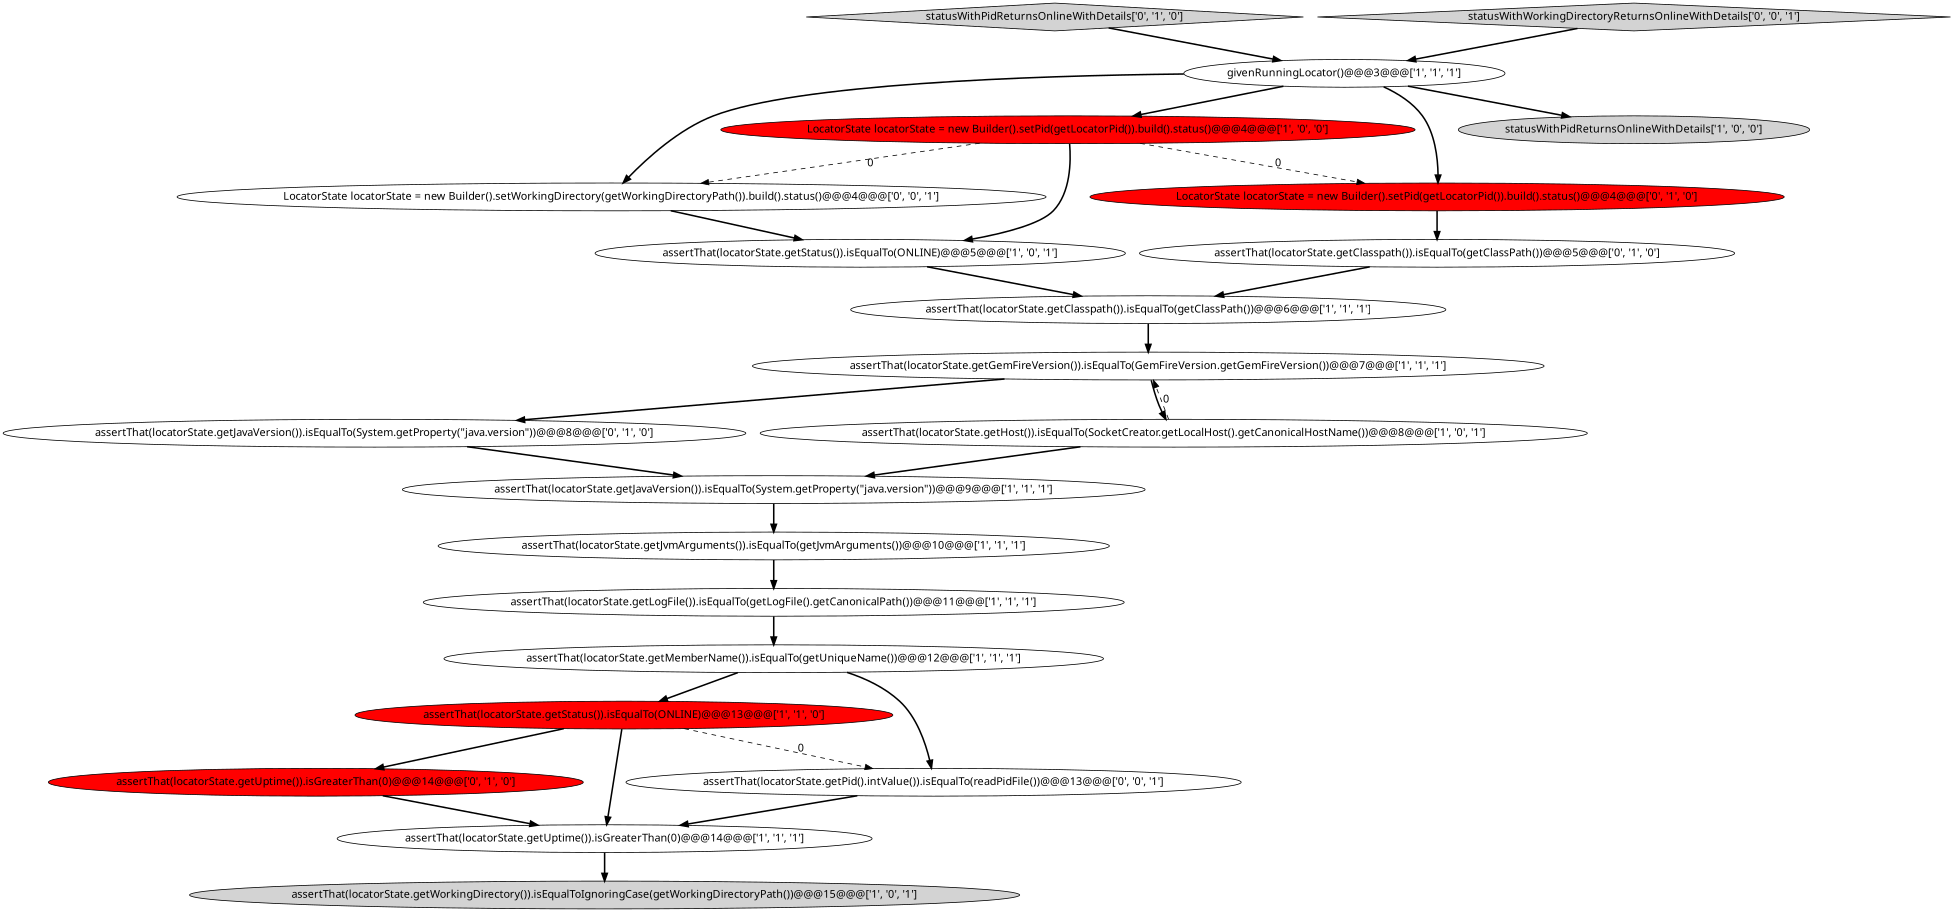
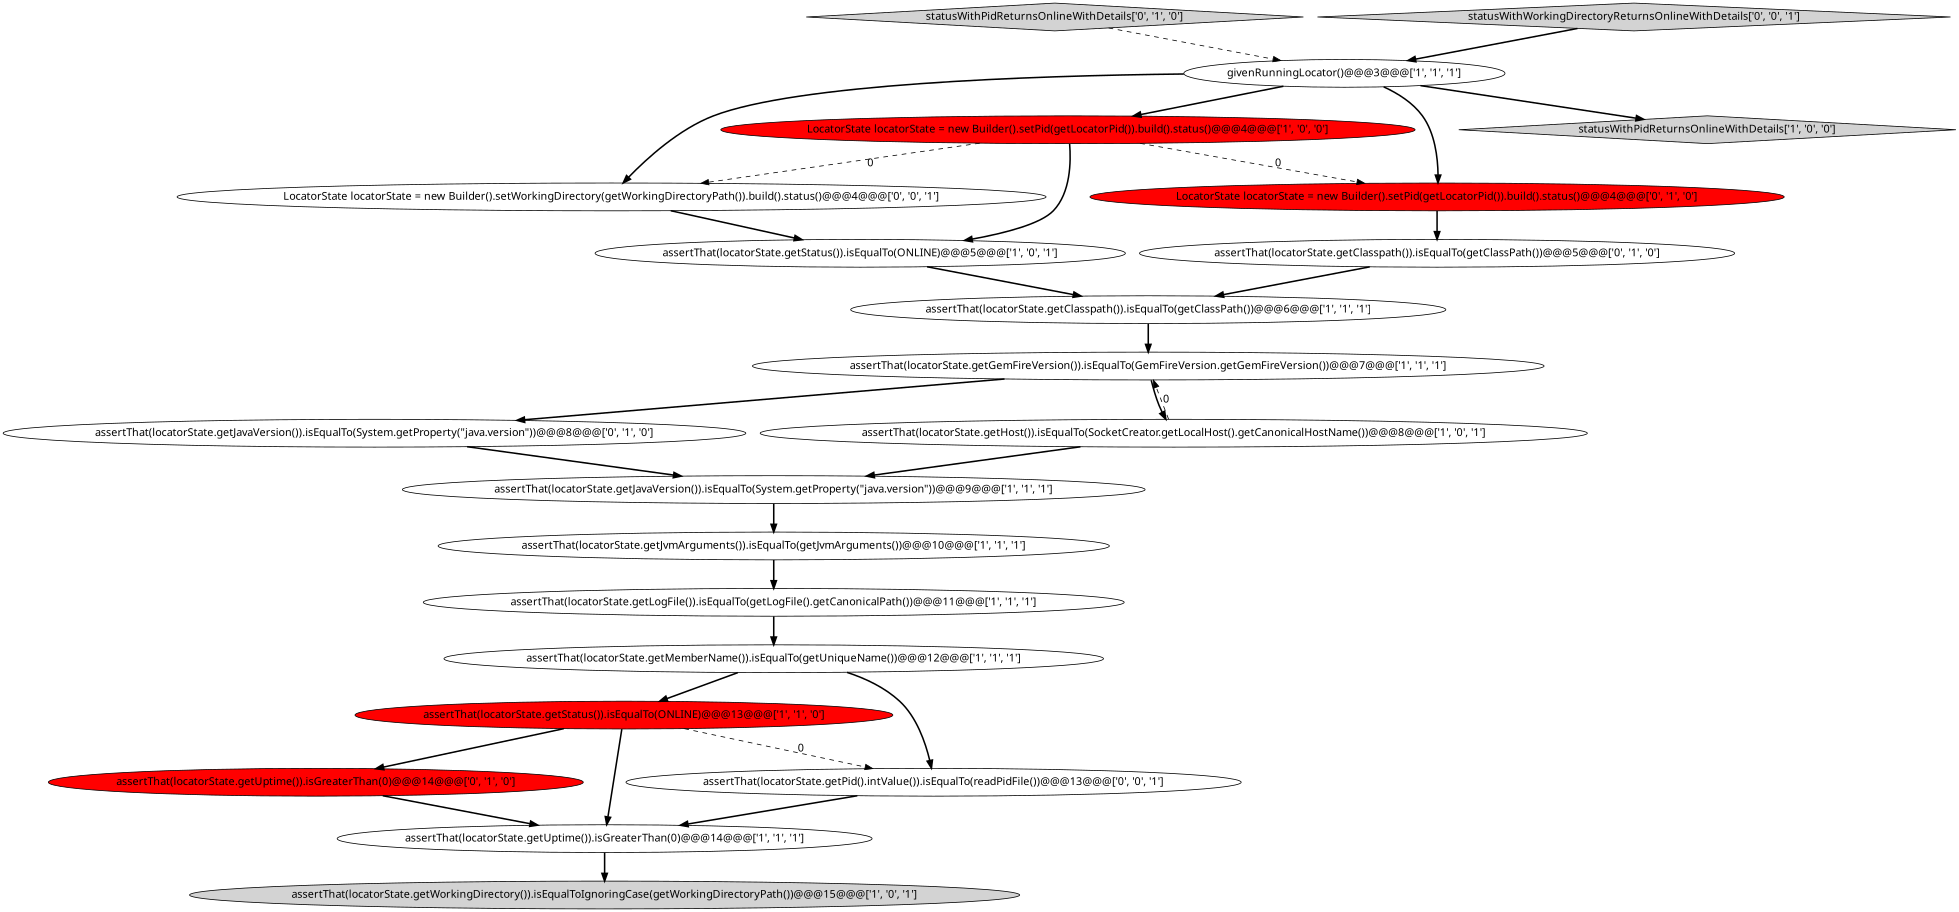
(1191, 44) -> (1191, 44)
(1634, 130) -> (1707, 130)
